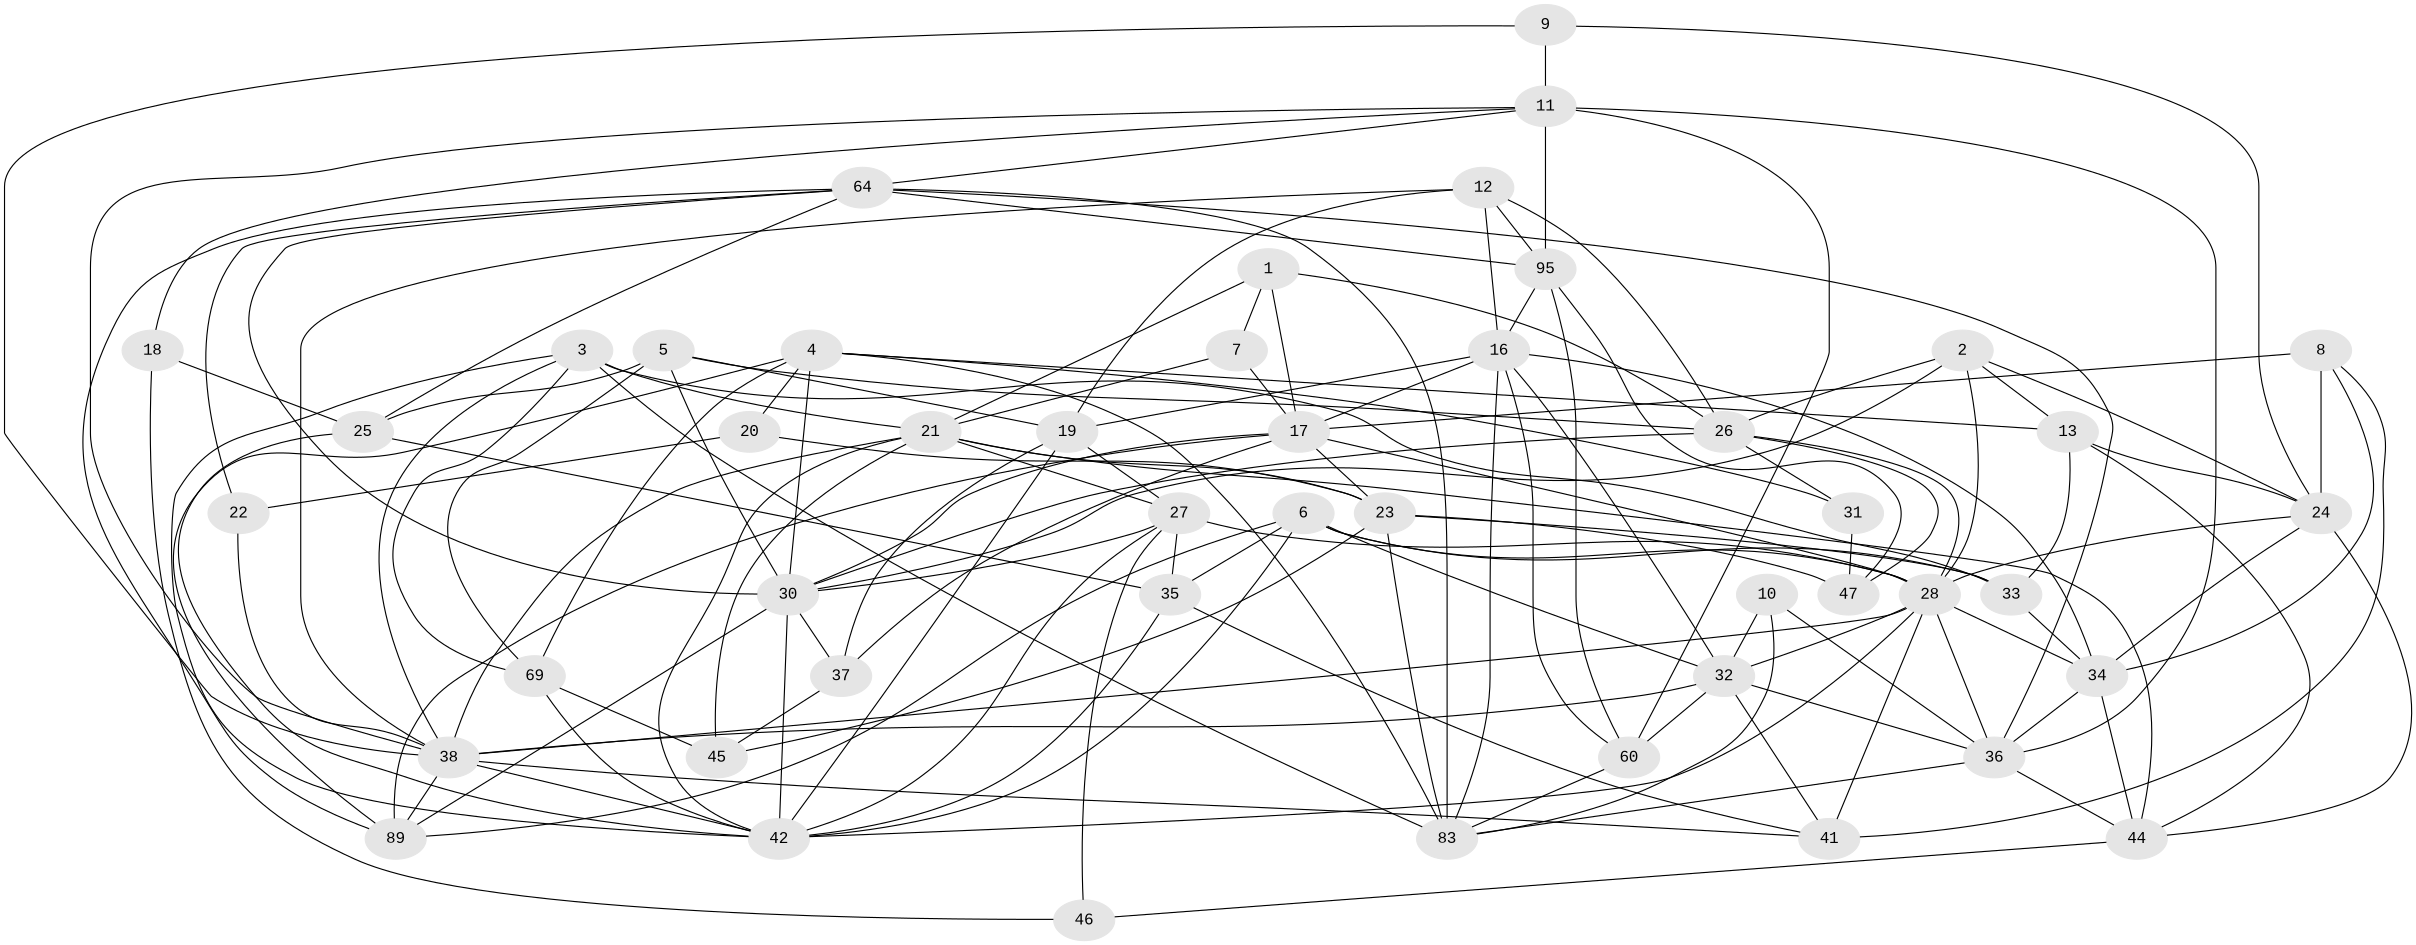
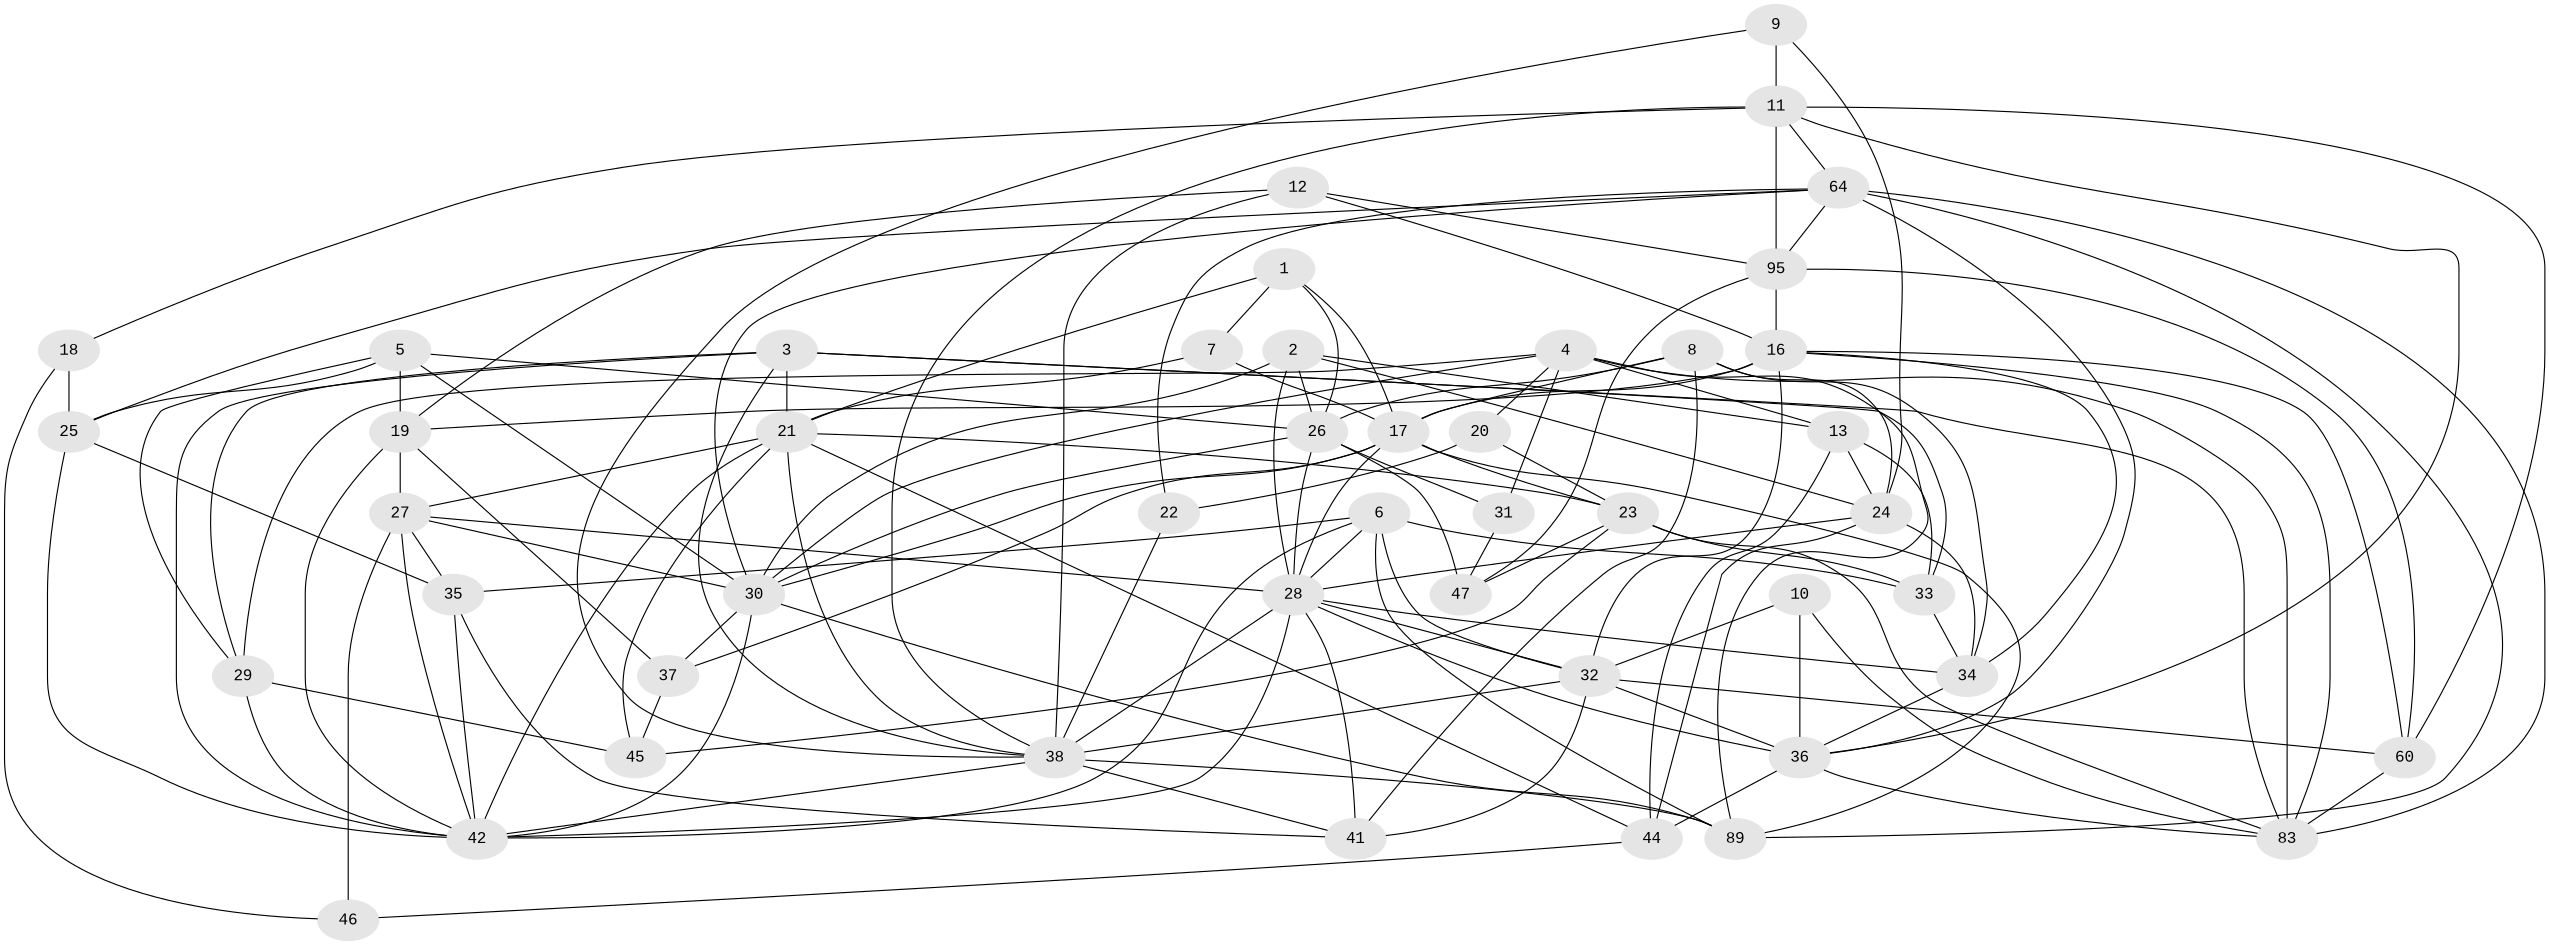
(1627, 290) -> (1428, 394)
(535, 676) -> (243, 676)
(2117, 757) -> none
